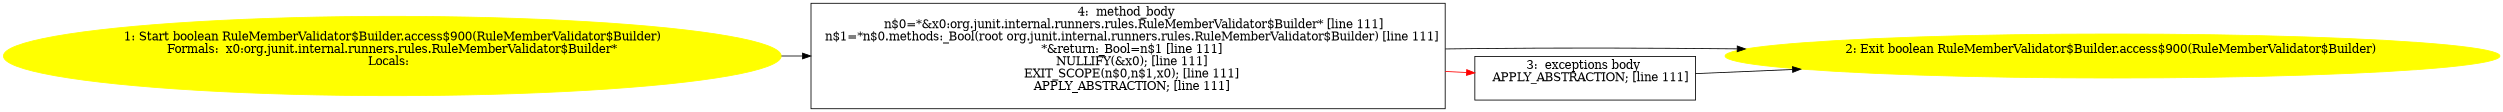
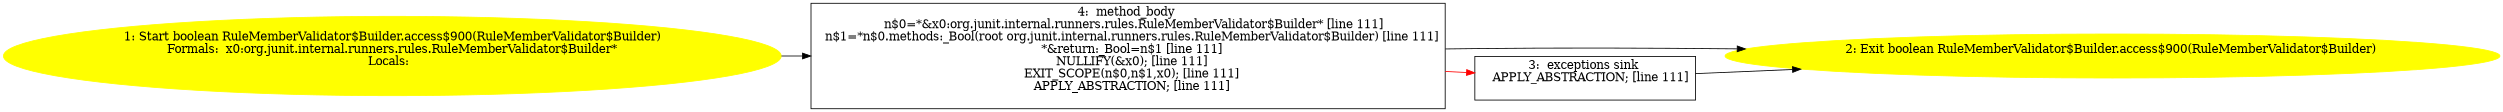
(1585, 78) -> (1585, 78)
